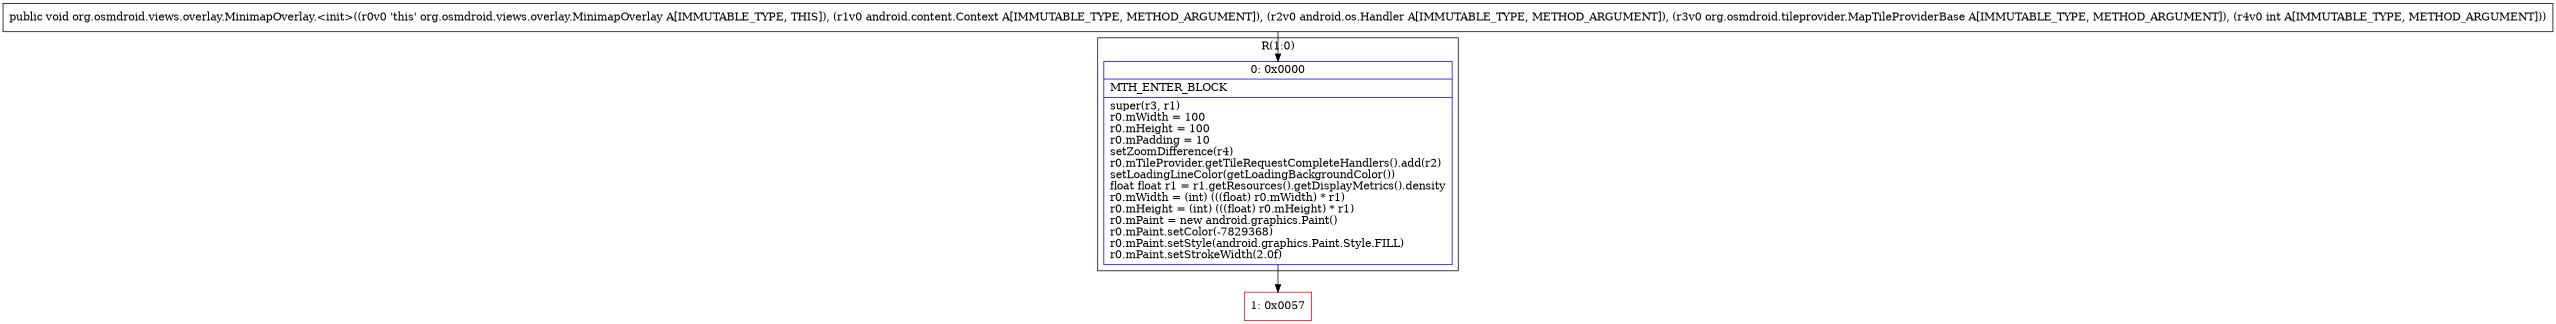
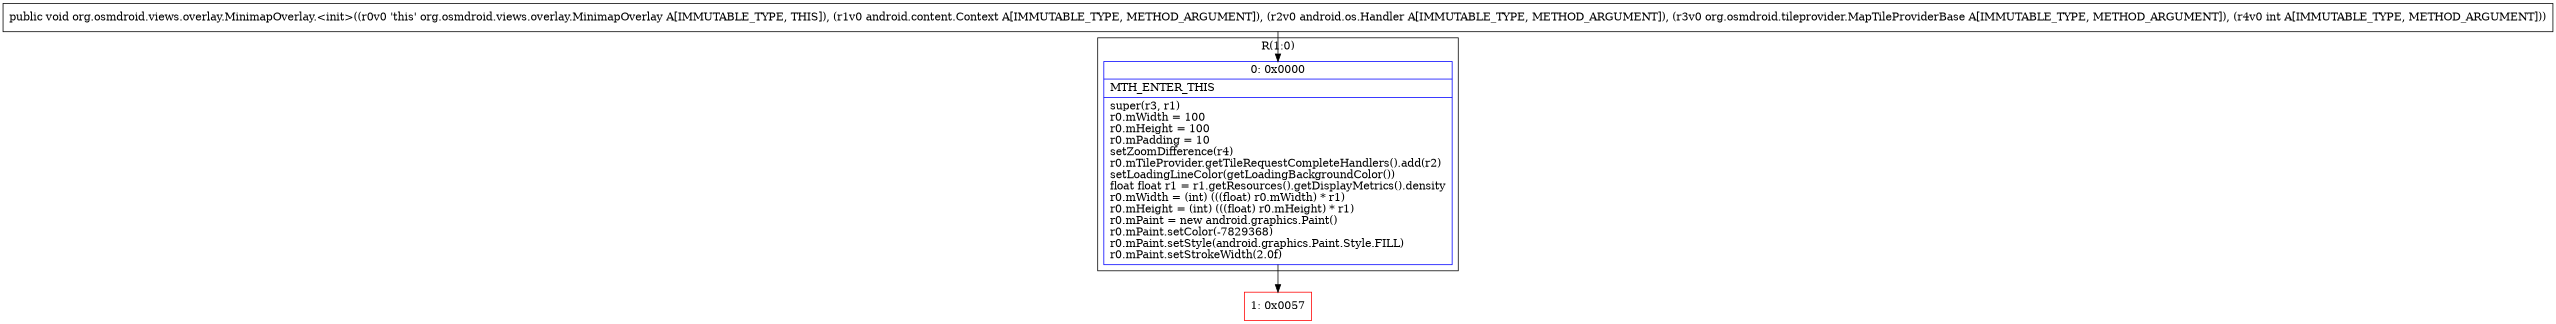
(1169, 88) -> (1163, 88)
